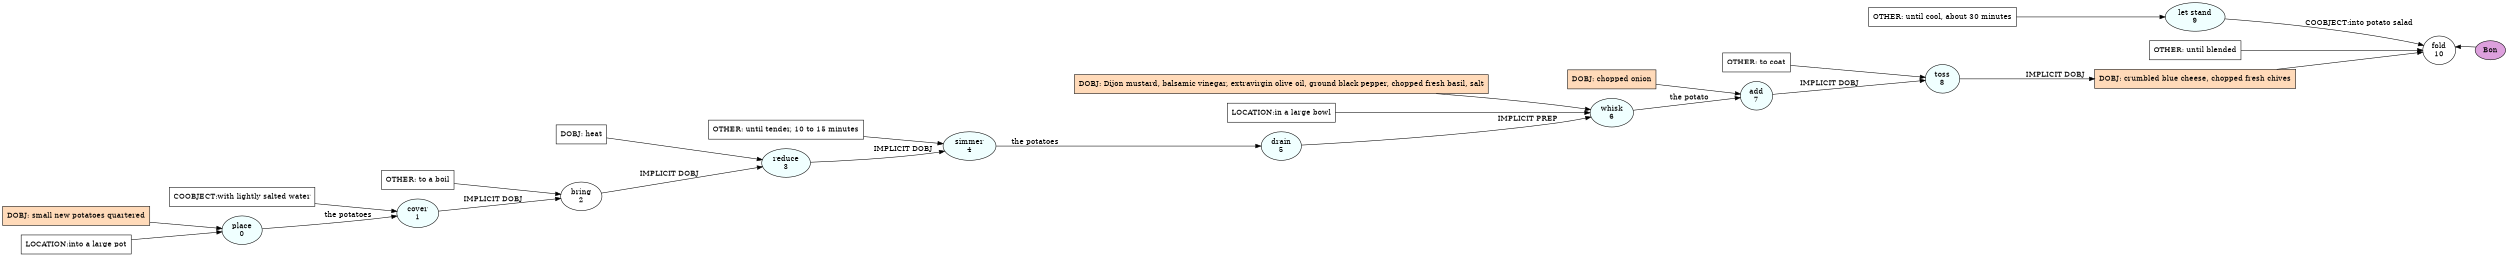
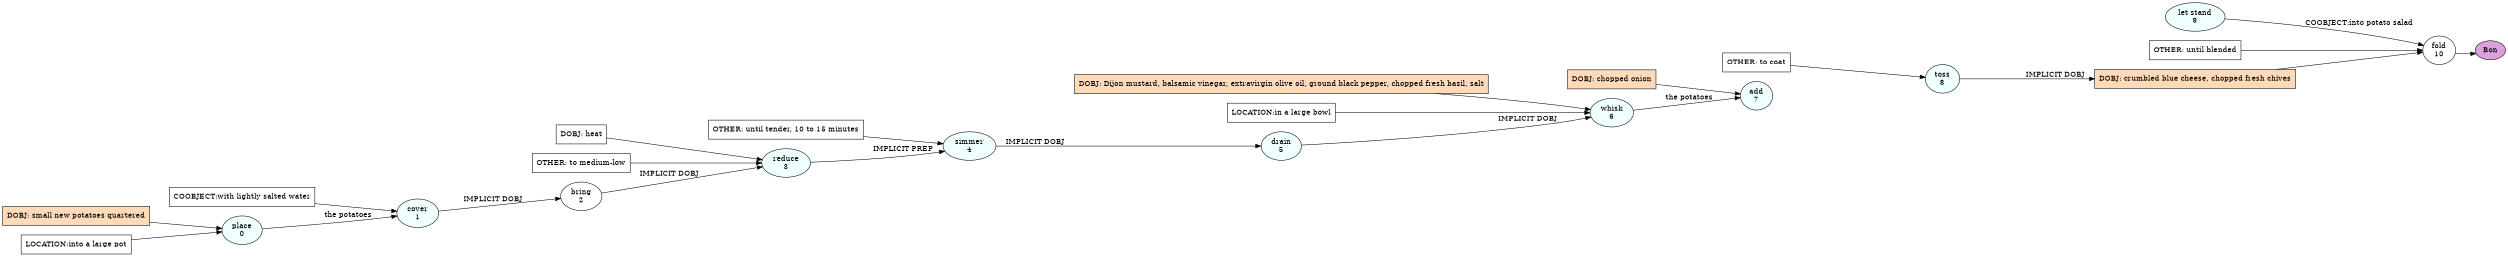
(1943, 17) -> none
(2468, 47) -> (2463, 54)
(1846, 88) -> none
(1689, 98) -> (1689, 98)
(1528, 119) -> (1528, 119)
(1035, 142) -> (1035, 142)
(903, 149) -> (903, 149)
none -> (581, 163)
(418, 180) -> none
